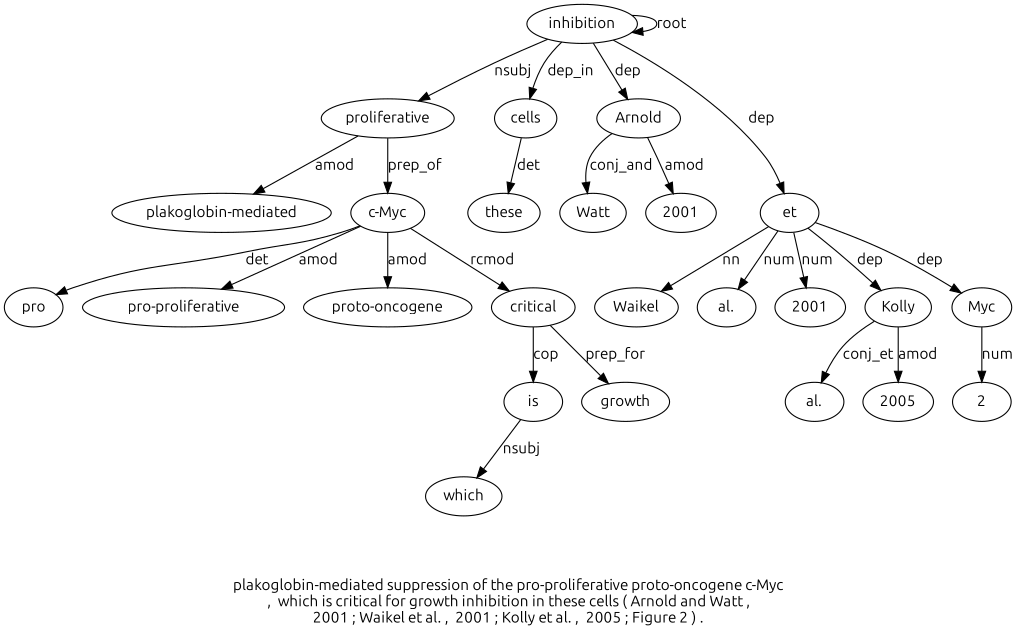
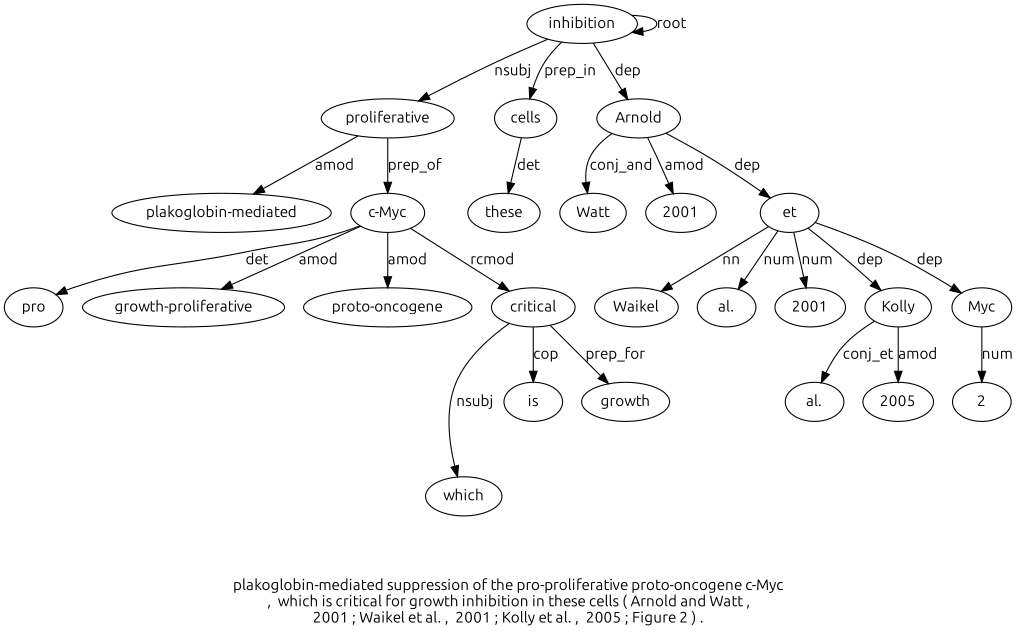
(571, 71) -> (571, 71)
(707, 100) -> (714, 161)
(184, 307) -> (184, 307)
(502, 444) -> (455, 385)
